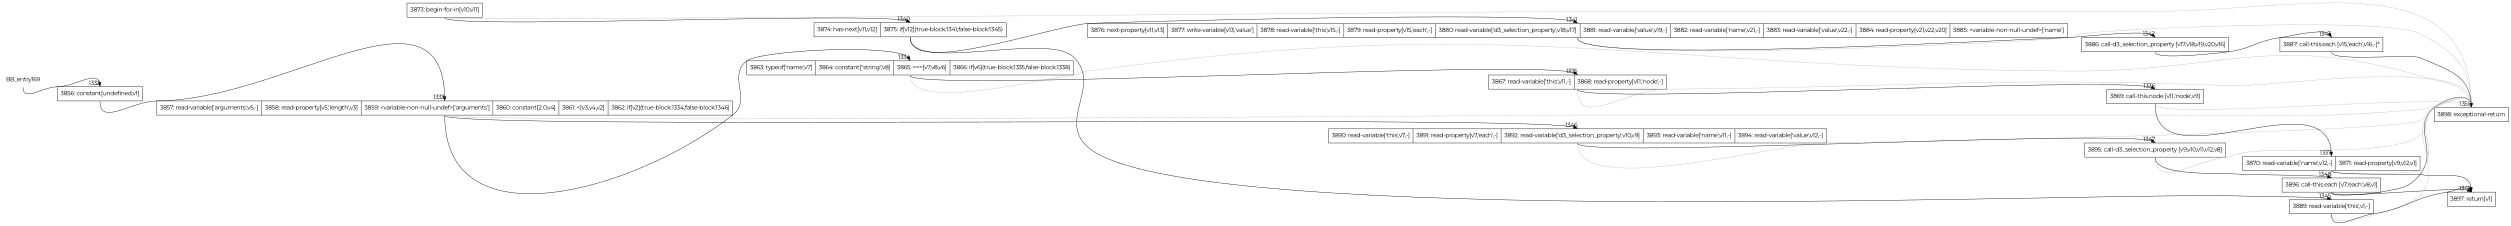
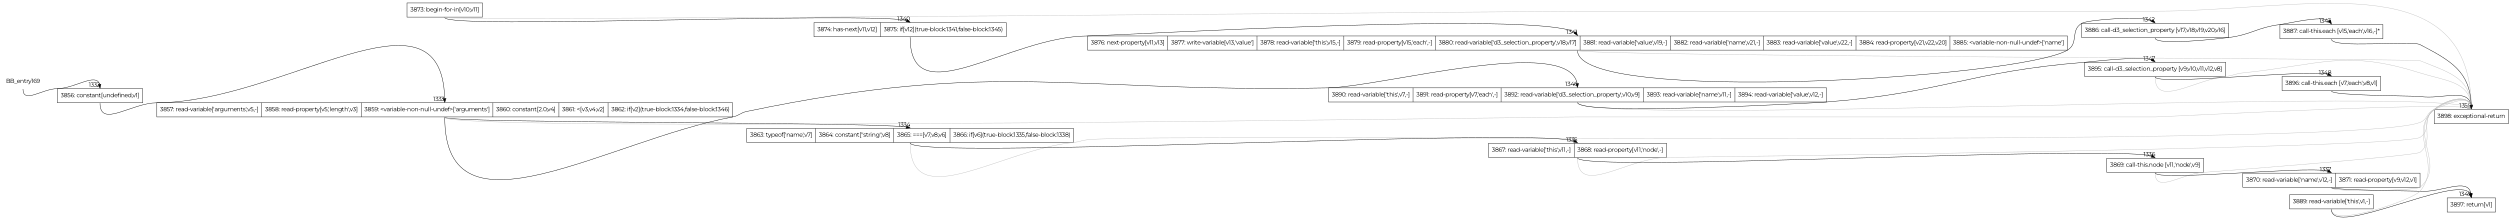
(2399, 192) -> none
(1571, 200) -> none
